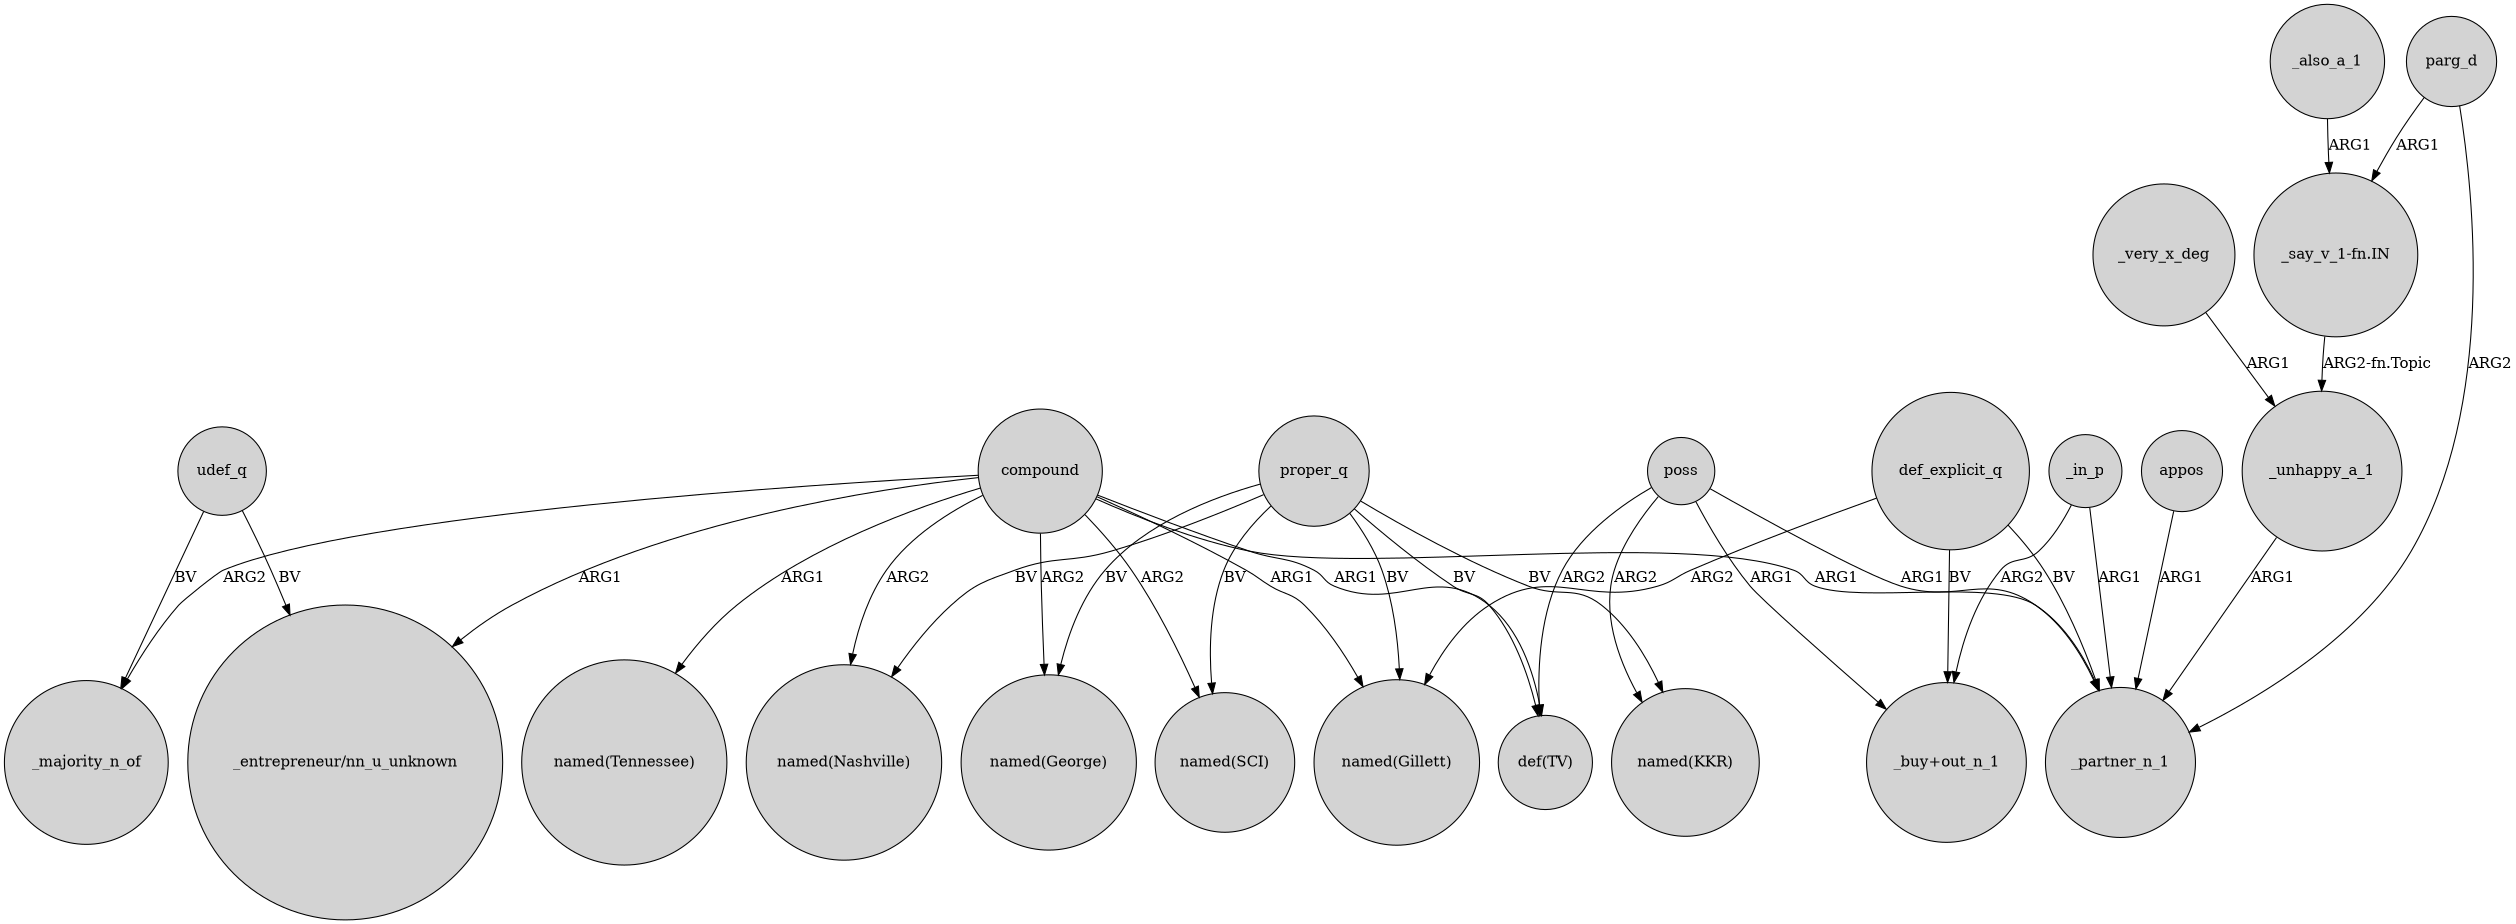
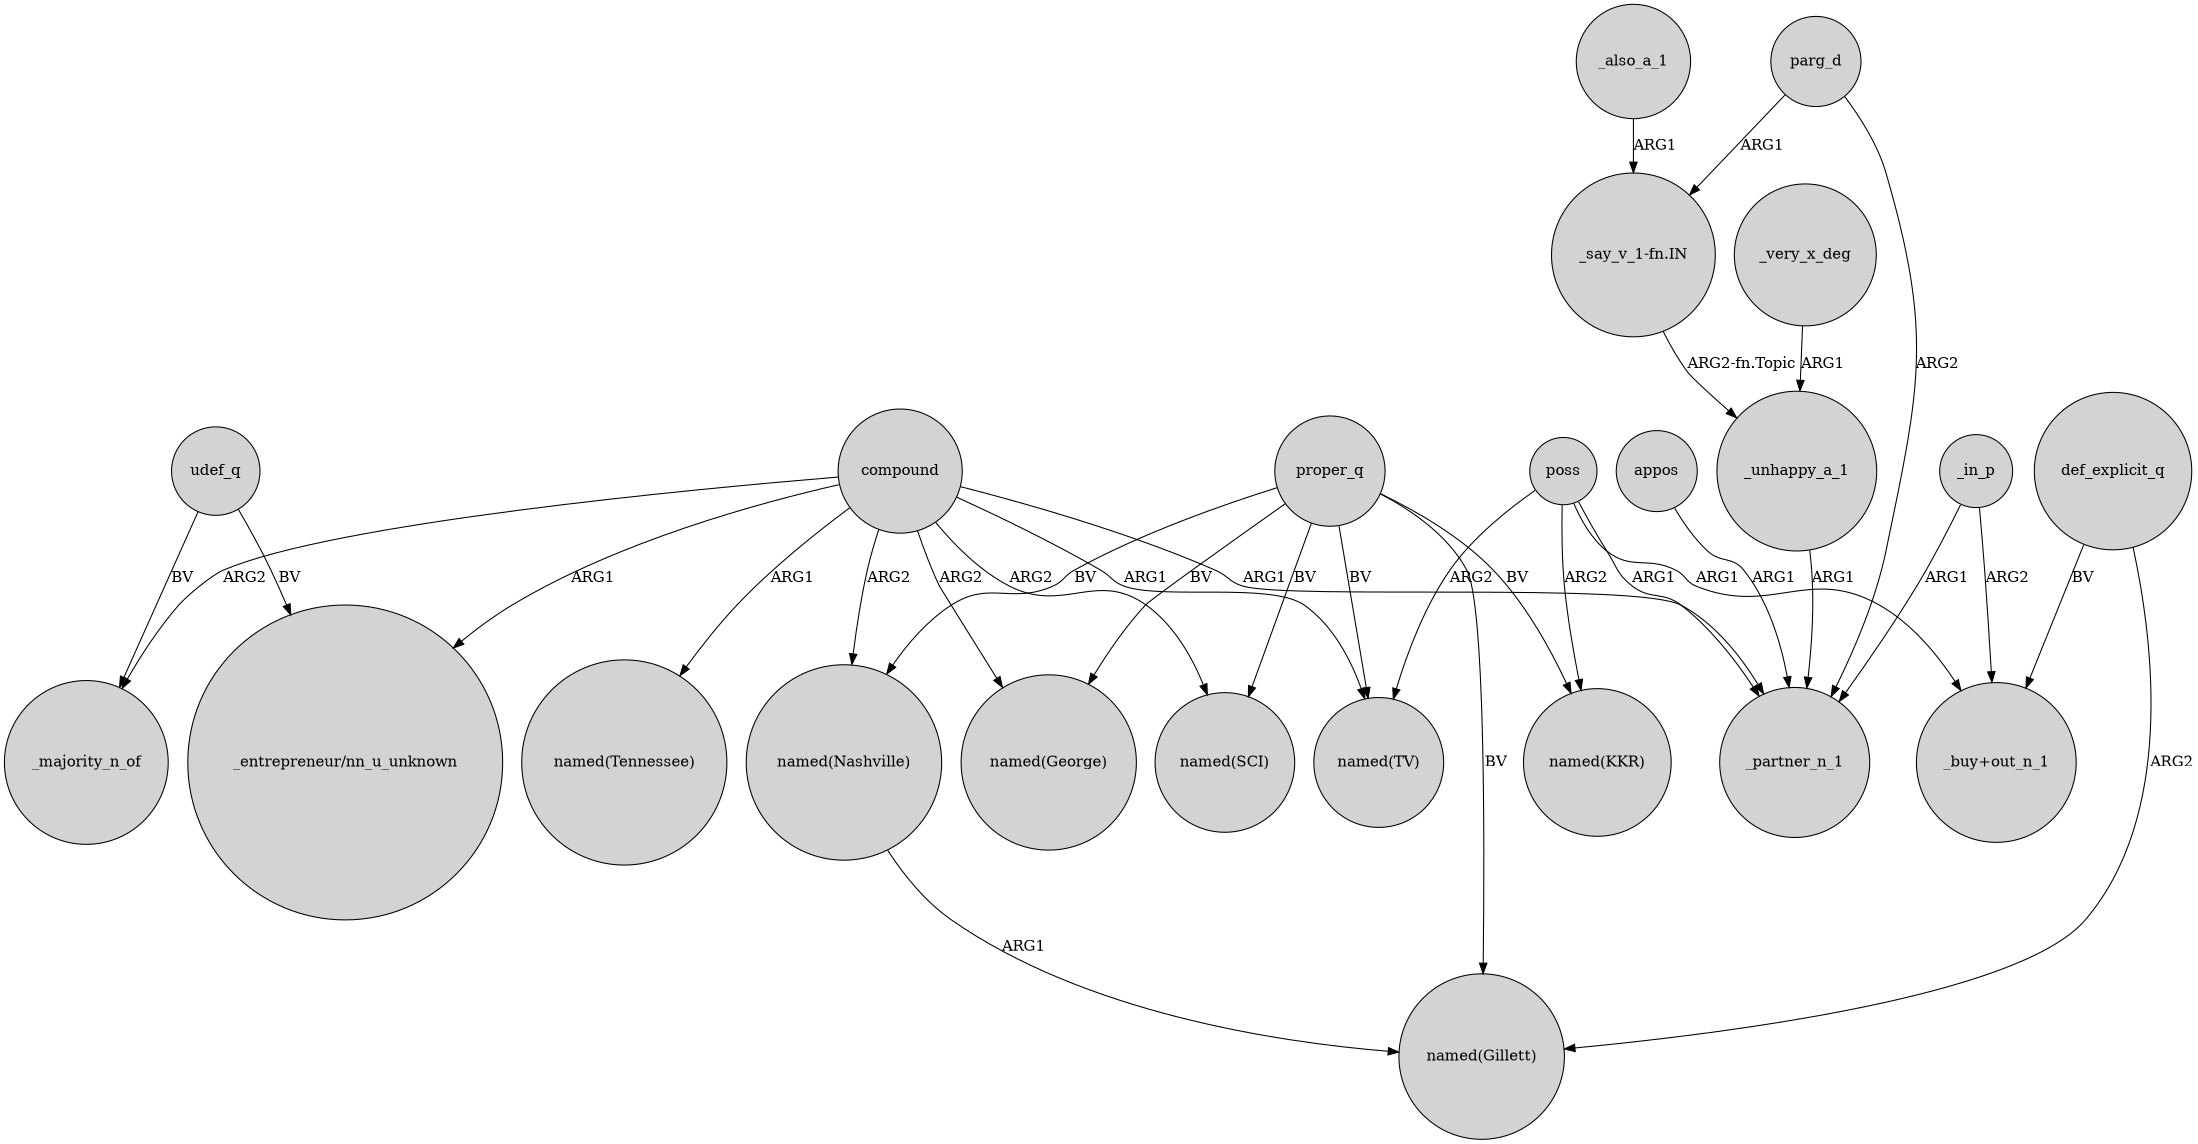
(1243, 568) -> (1116, 999)
(2060, 598) -> none
(1545, 762) -> (1379, 762)
